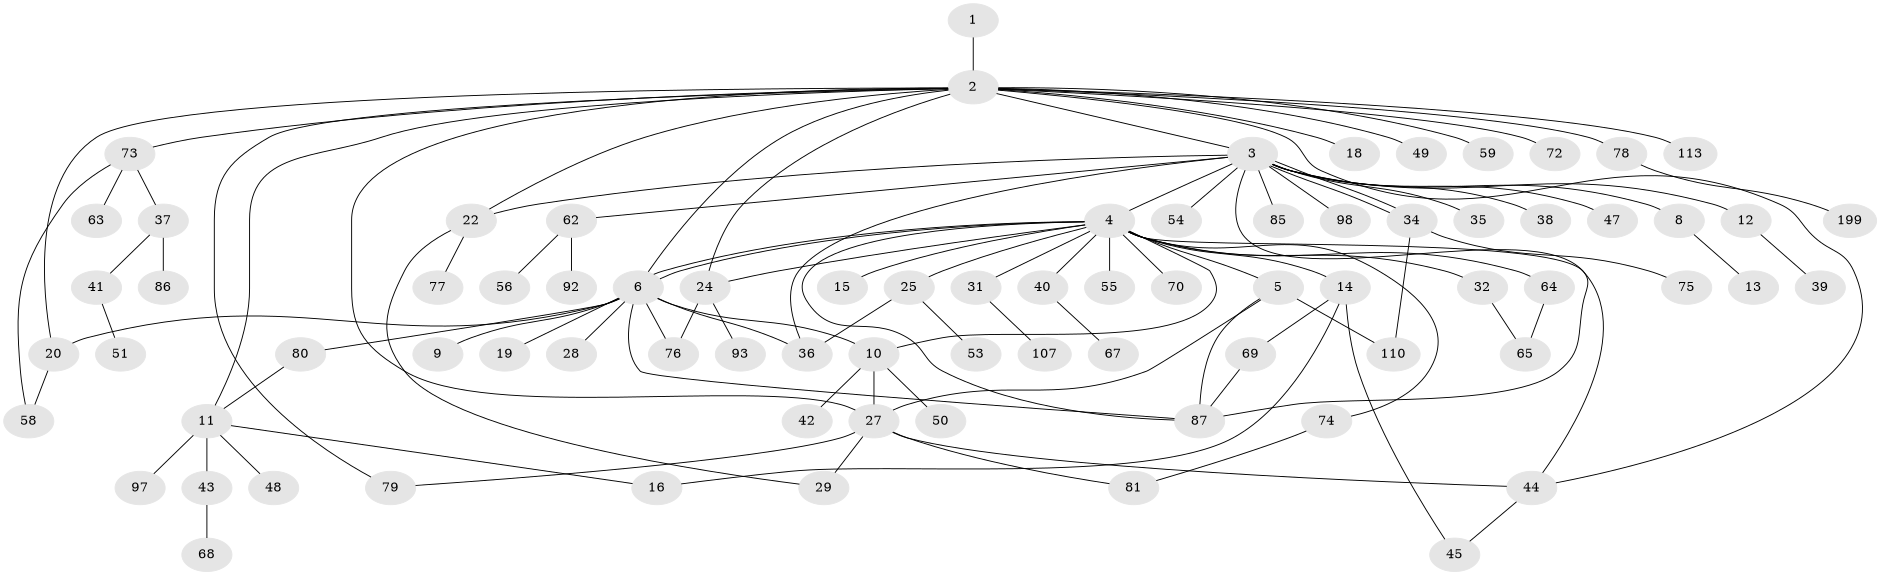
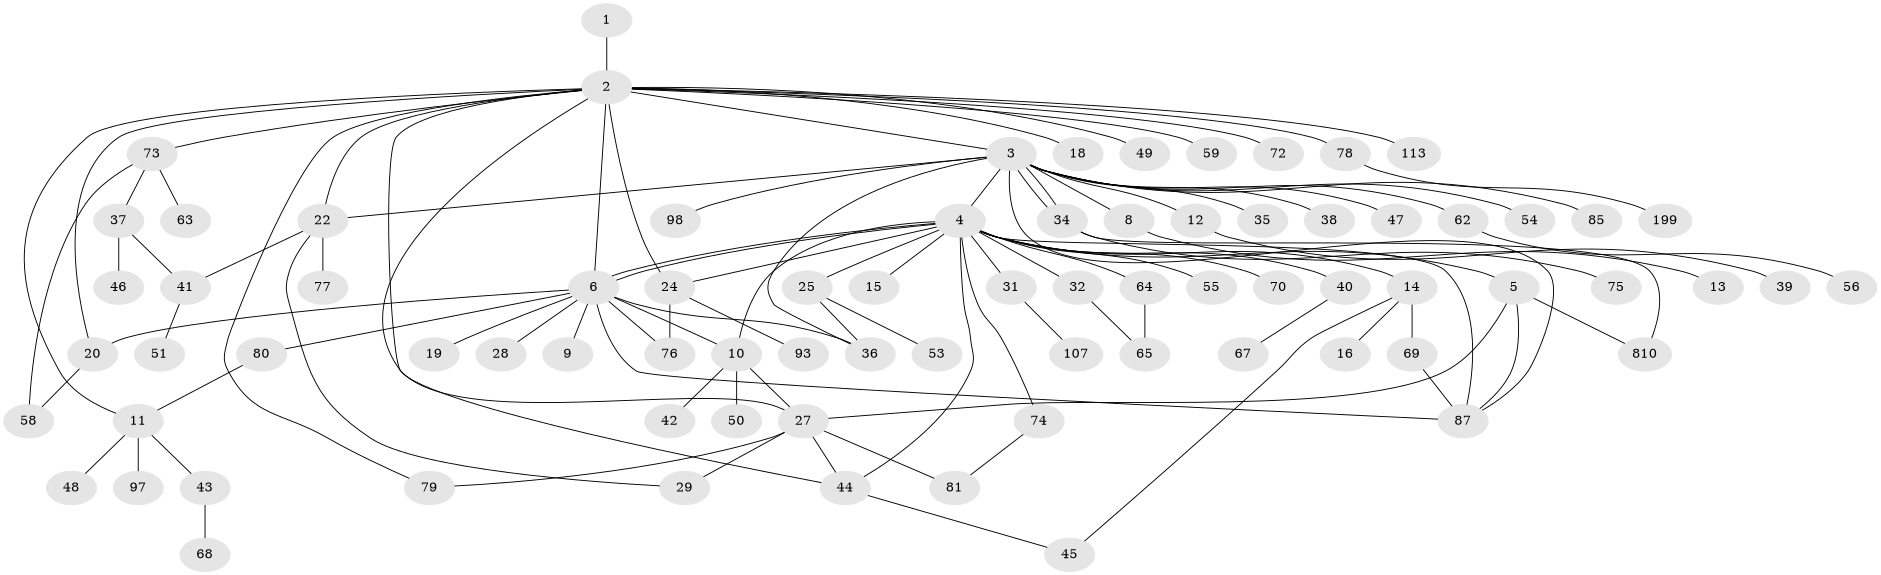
none -> (254, 254)
(163, 288) -> (119, 288)
(572, 288) -> none
(1394, 354) -> (1645, 354)
(432, 455) -> none
